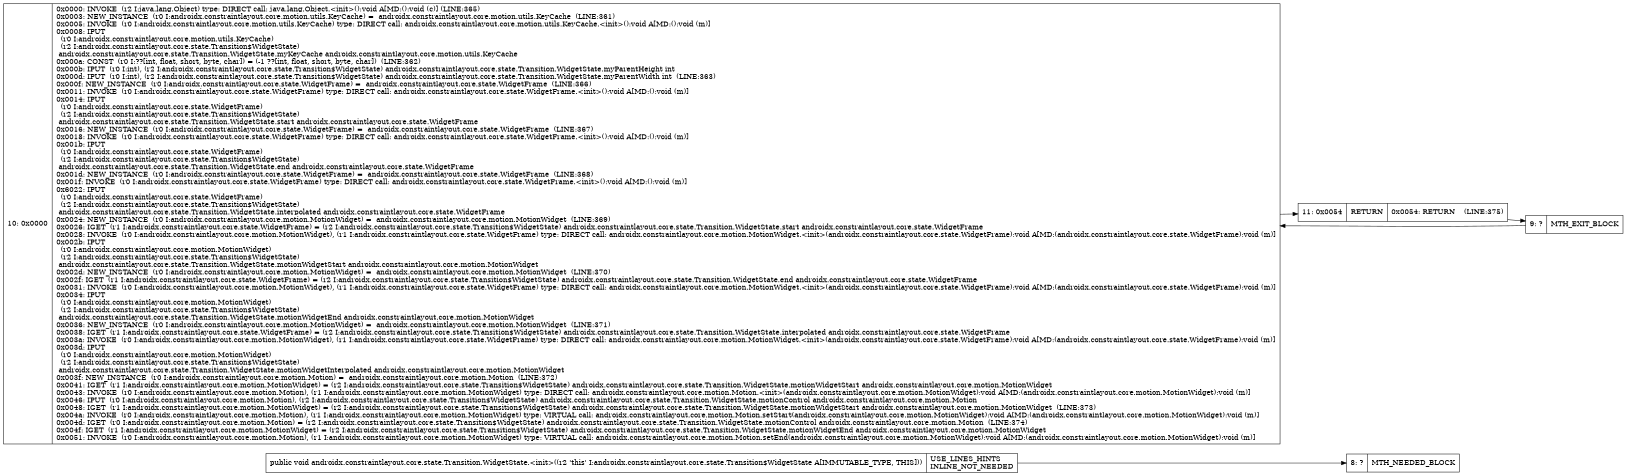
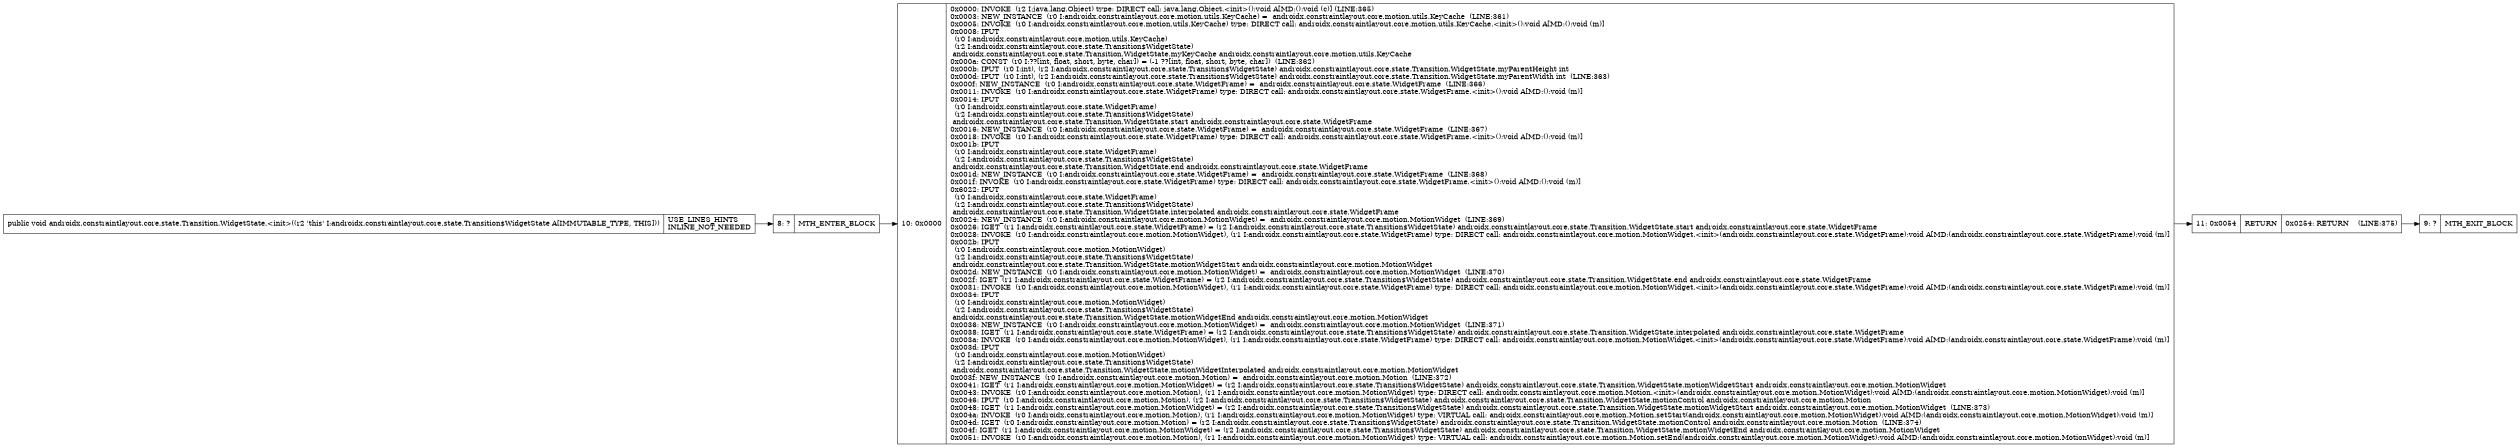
(1448, 212) -> (2341, 224)
(1405, 226) -> (886, 224)
(1413, 463) -> (837, 224)
